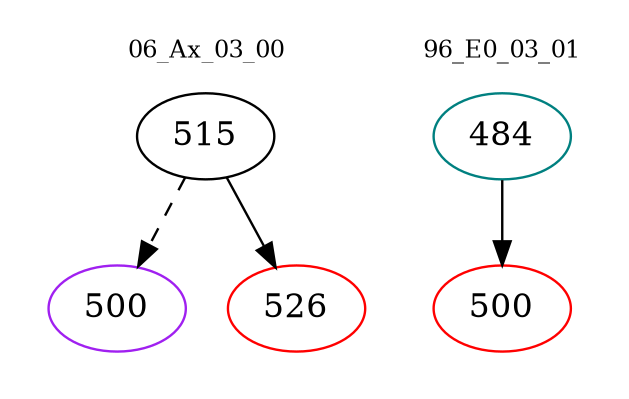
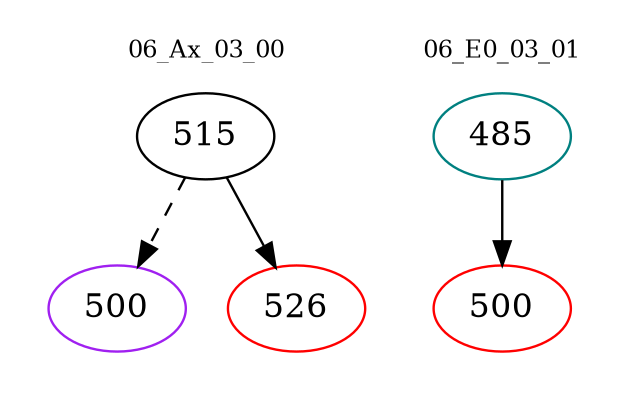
(502, 51) -> (502, 51)
(502, 136) -> (502, 136)
